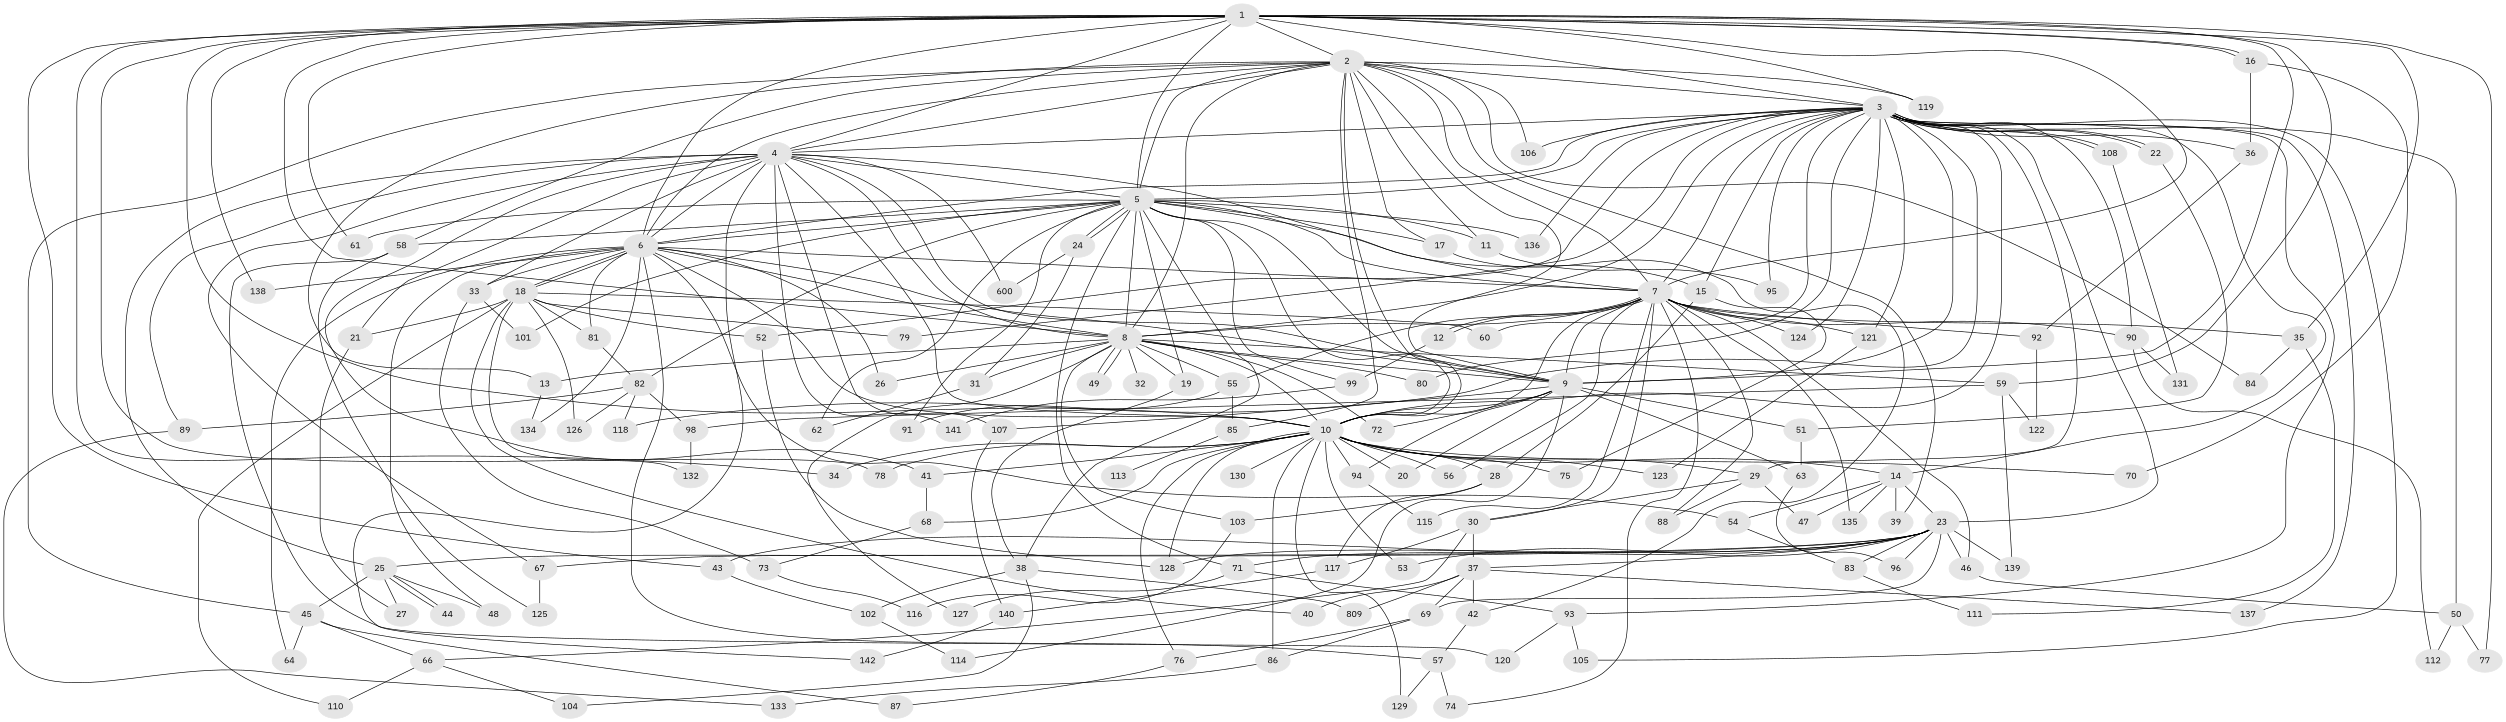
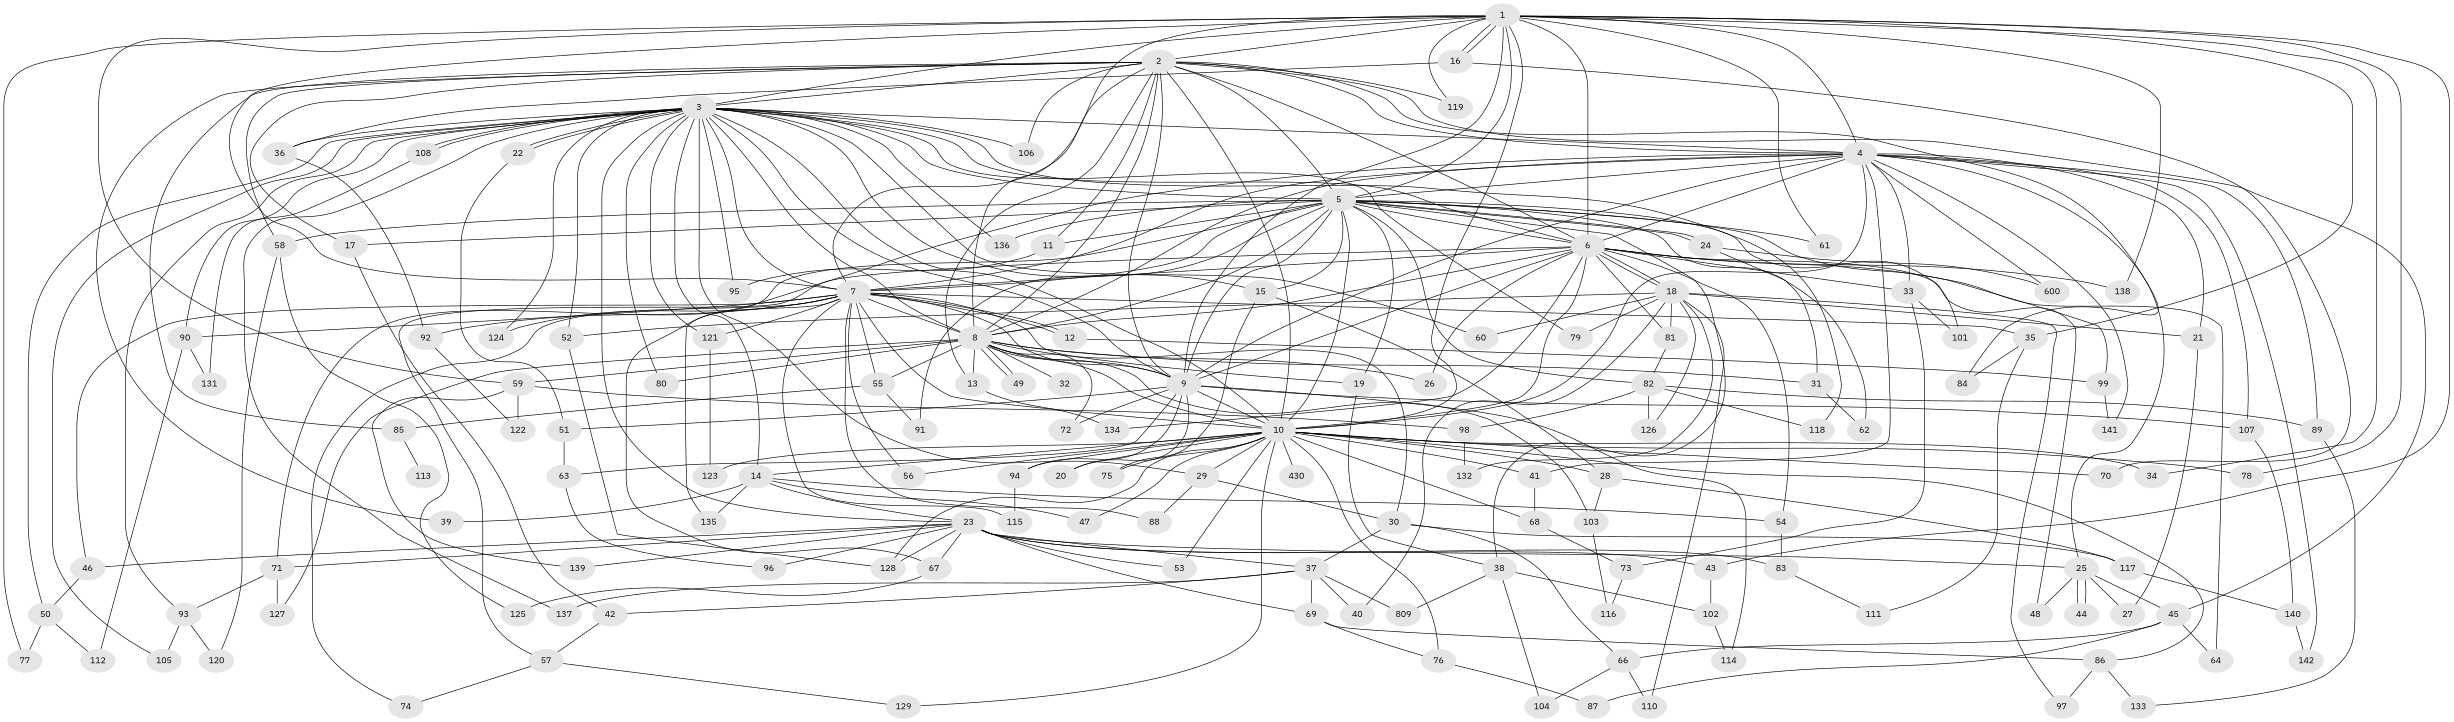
(1238, 476) -> (1297, 476)
(1779, 499) -> (1177, 466)
none -> (2062, 707)
